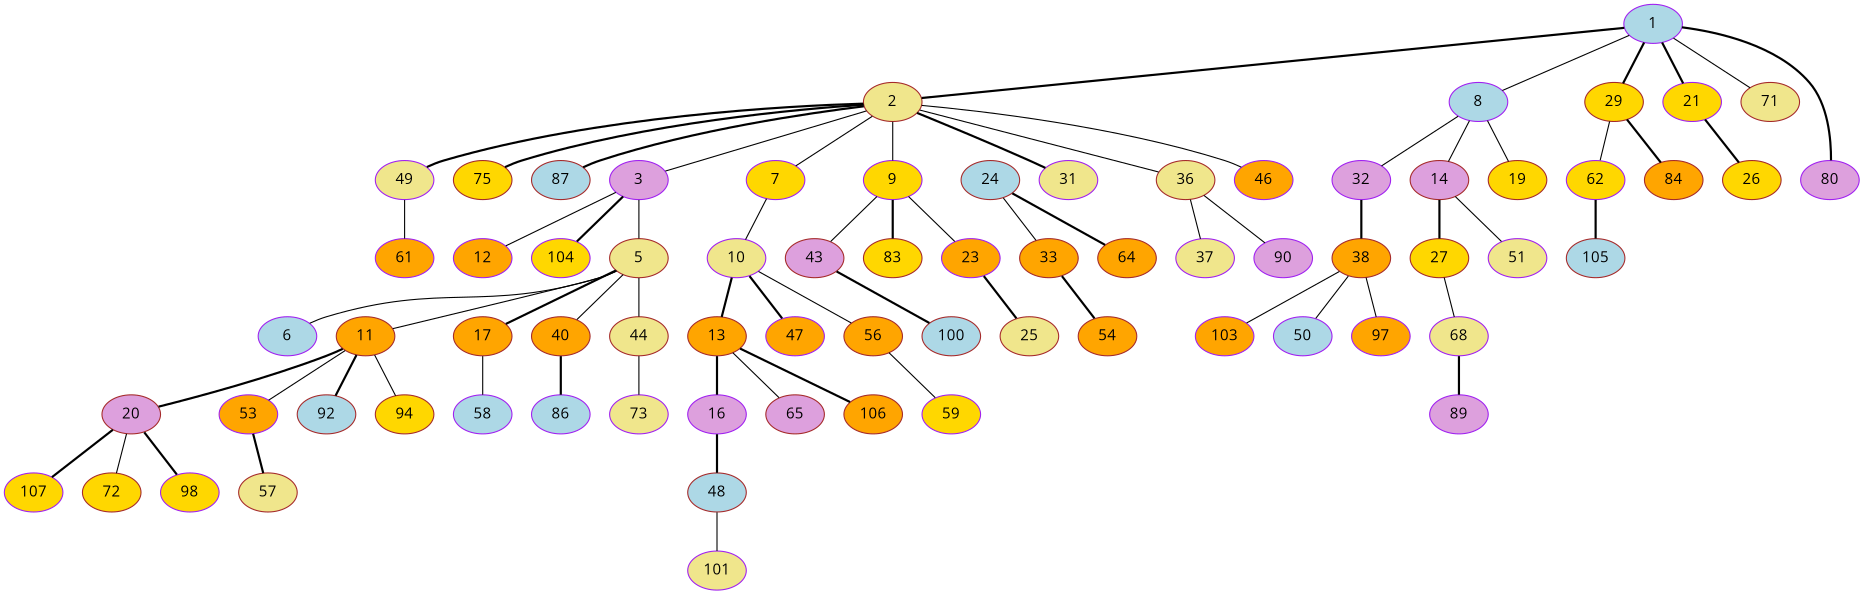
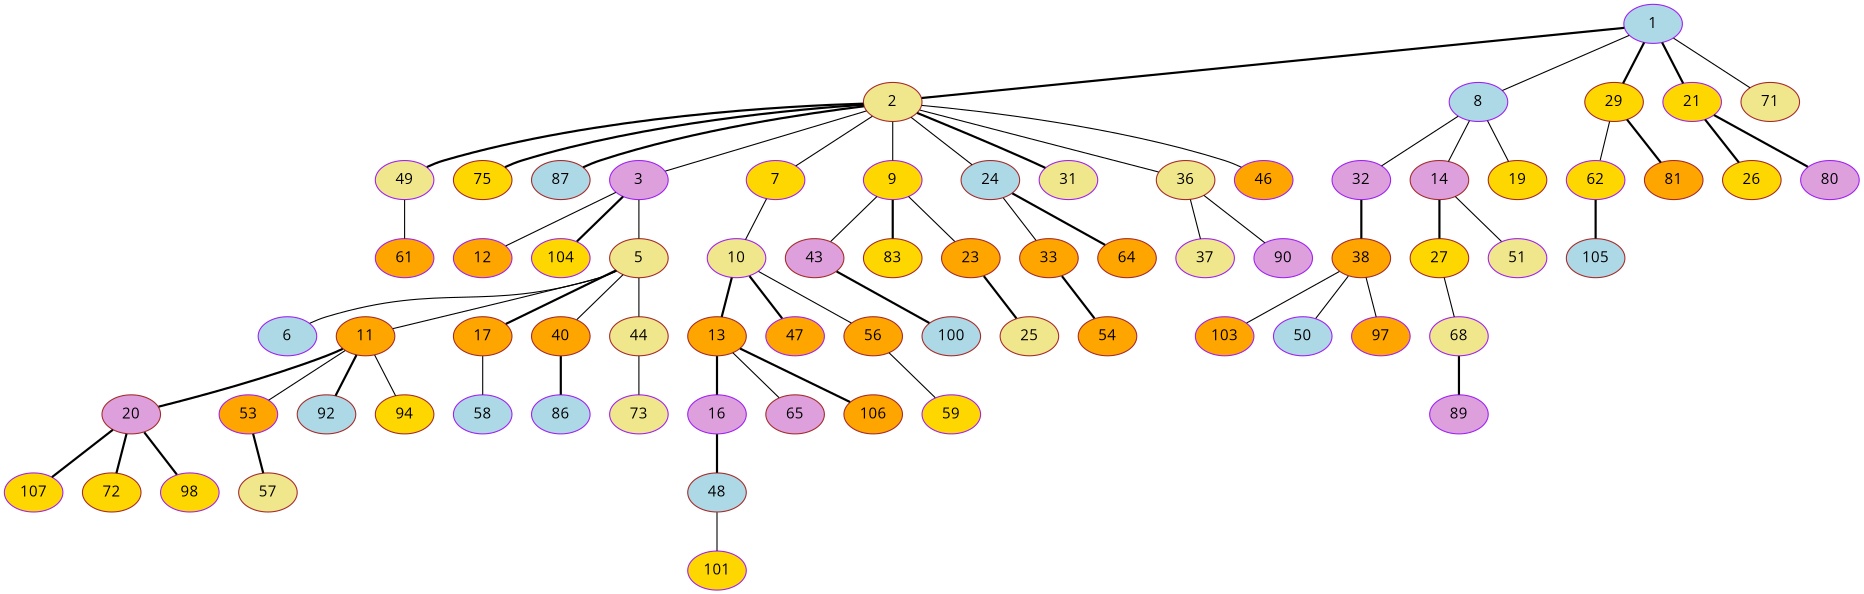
(1787, 63) -> (1761, 141)
none -> (942, 141)
(1674, 180) -> (1674, 180)
(971, 258) -> (971, 258)
(121, 454) -> (121, 454)
(717, 571) -> (717, 571)
